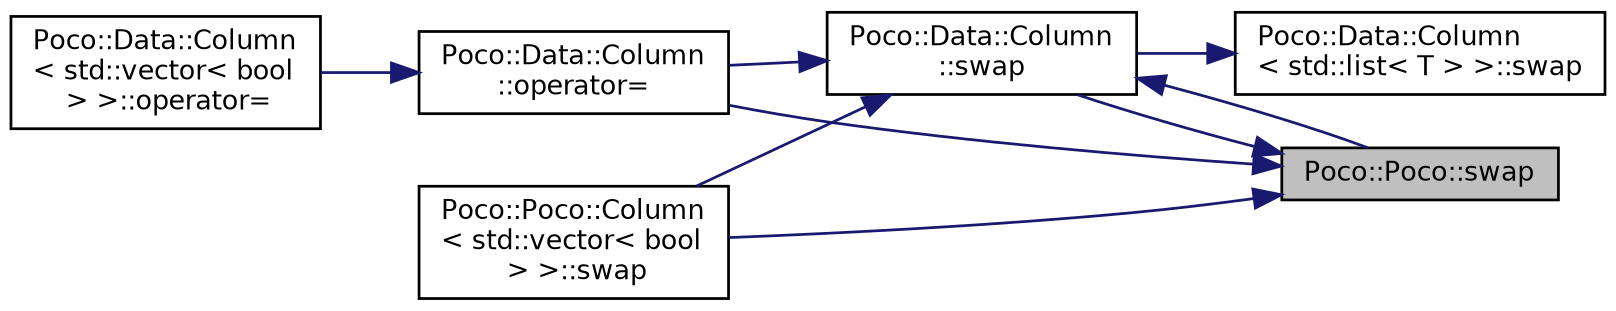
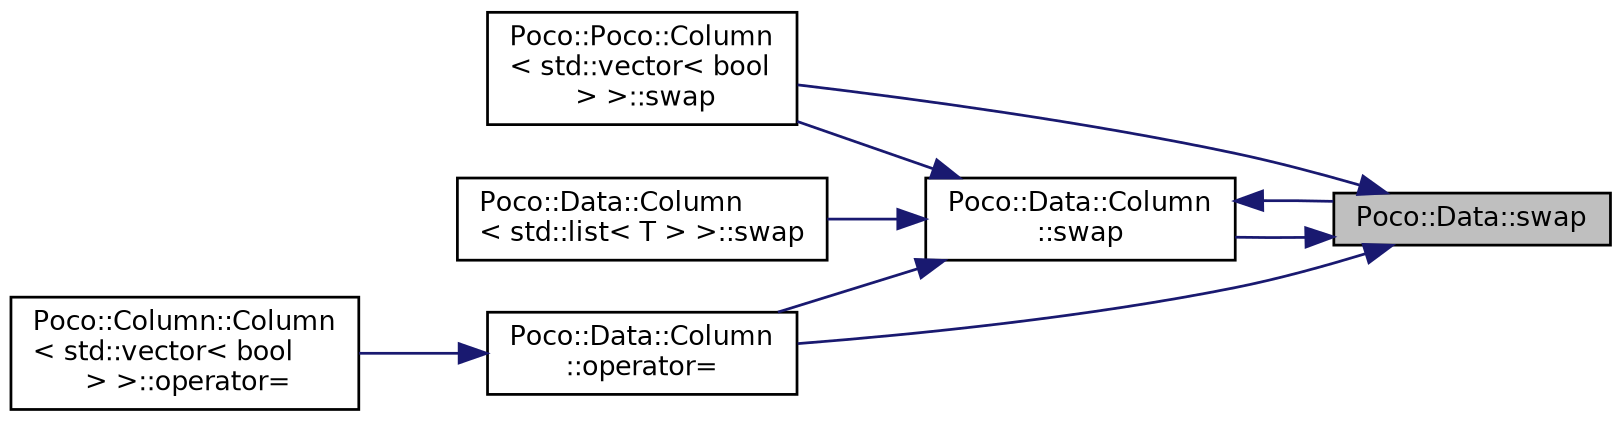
(1173, 53) -> (862, 219)
(166, 73) -> (185, 353)
(1420, 174) -> (1472, 219)
